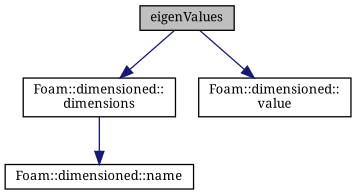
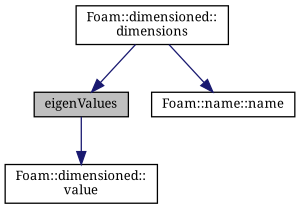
(152, 50) -> (118, 64)
(99, 177) -> (223, 105)
